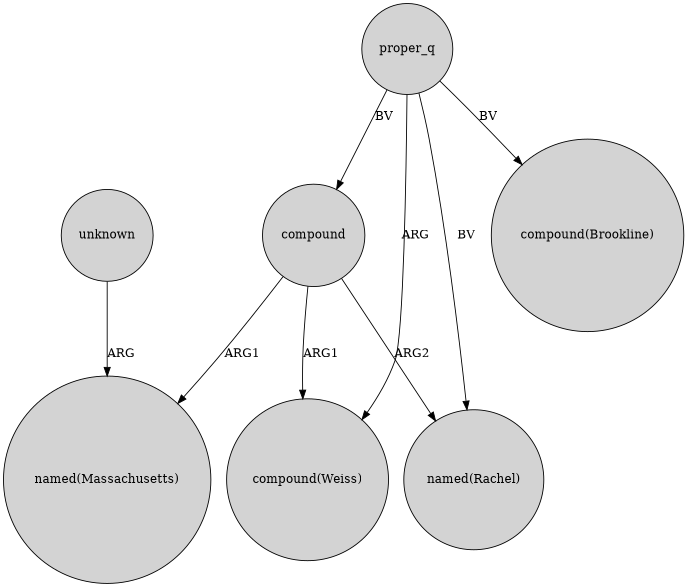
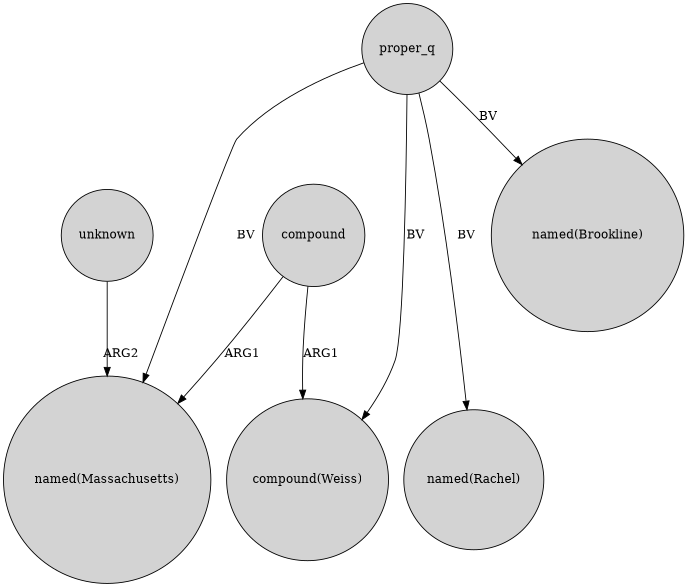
(364, 136) -> (217, 186)
(416, 235) -> (416, 235)
(588, 235) -> (588, 235)
(386, 346) -> none
(121, 354) -> (121, 354)
